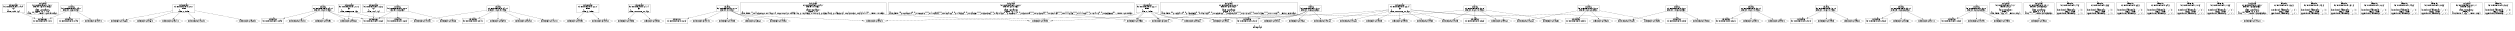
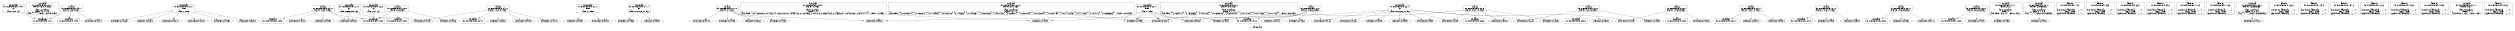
none -> (222, 21)
(677, 21) -> none
